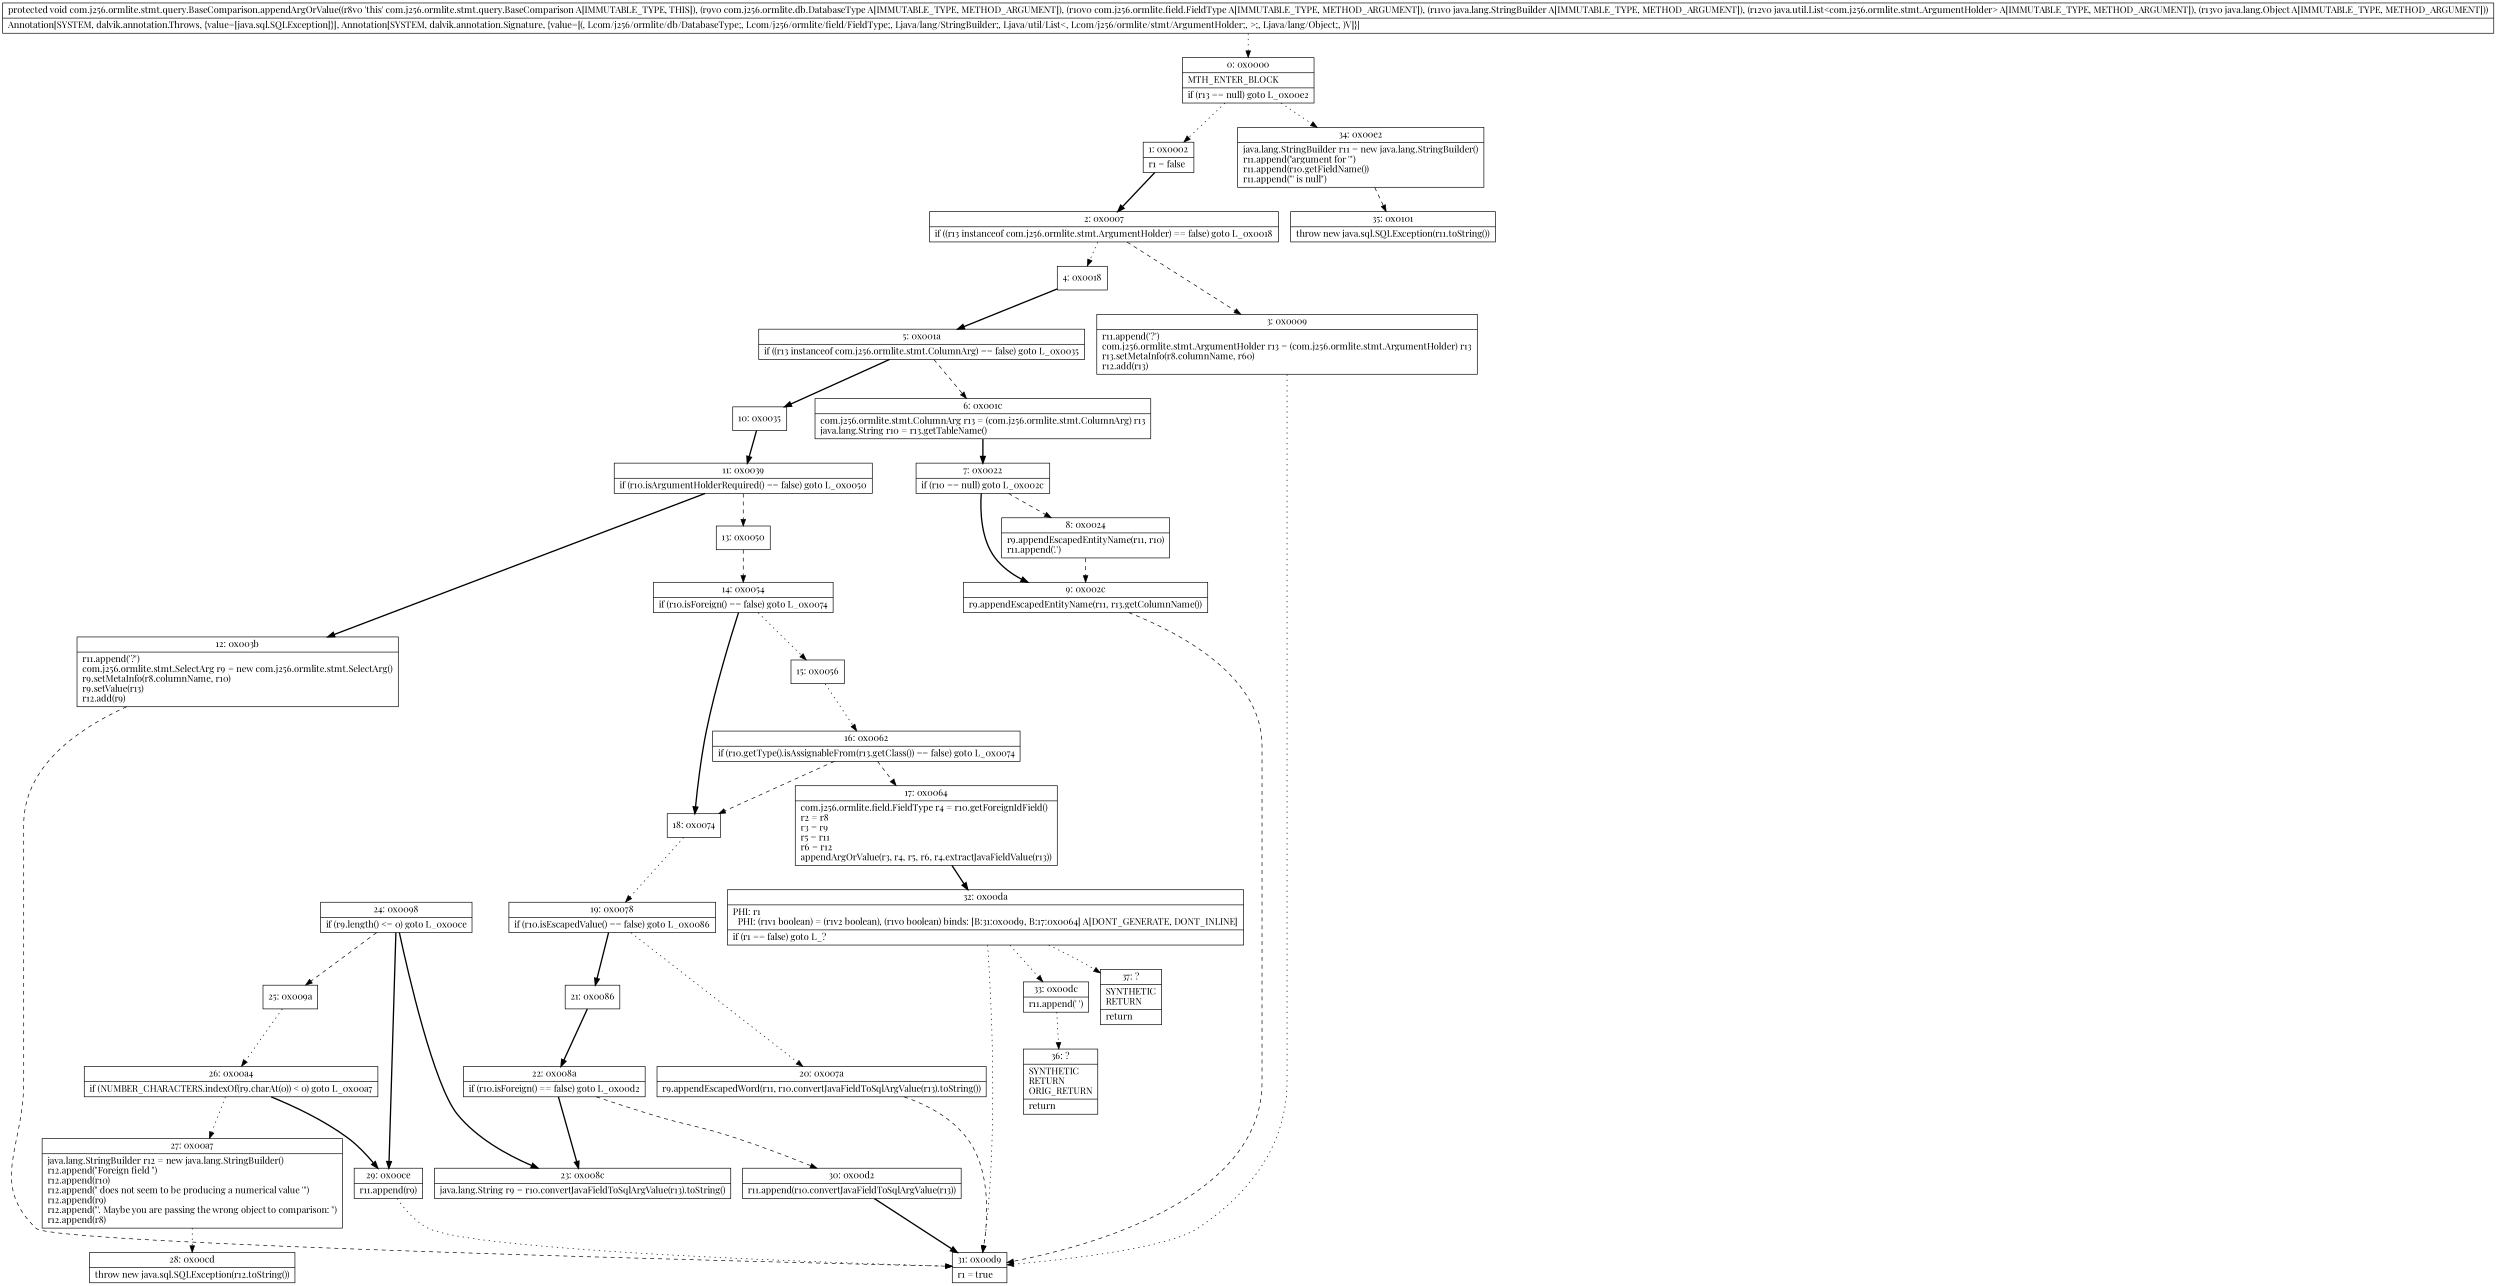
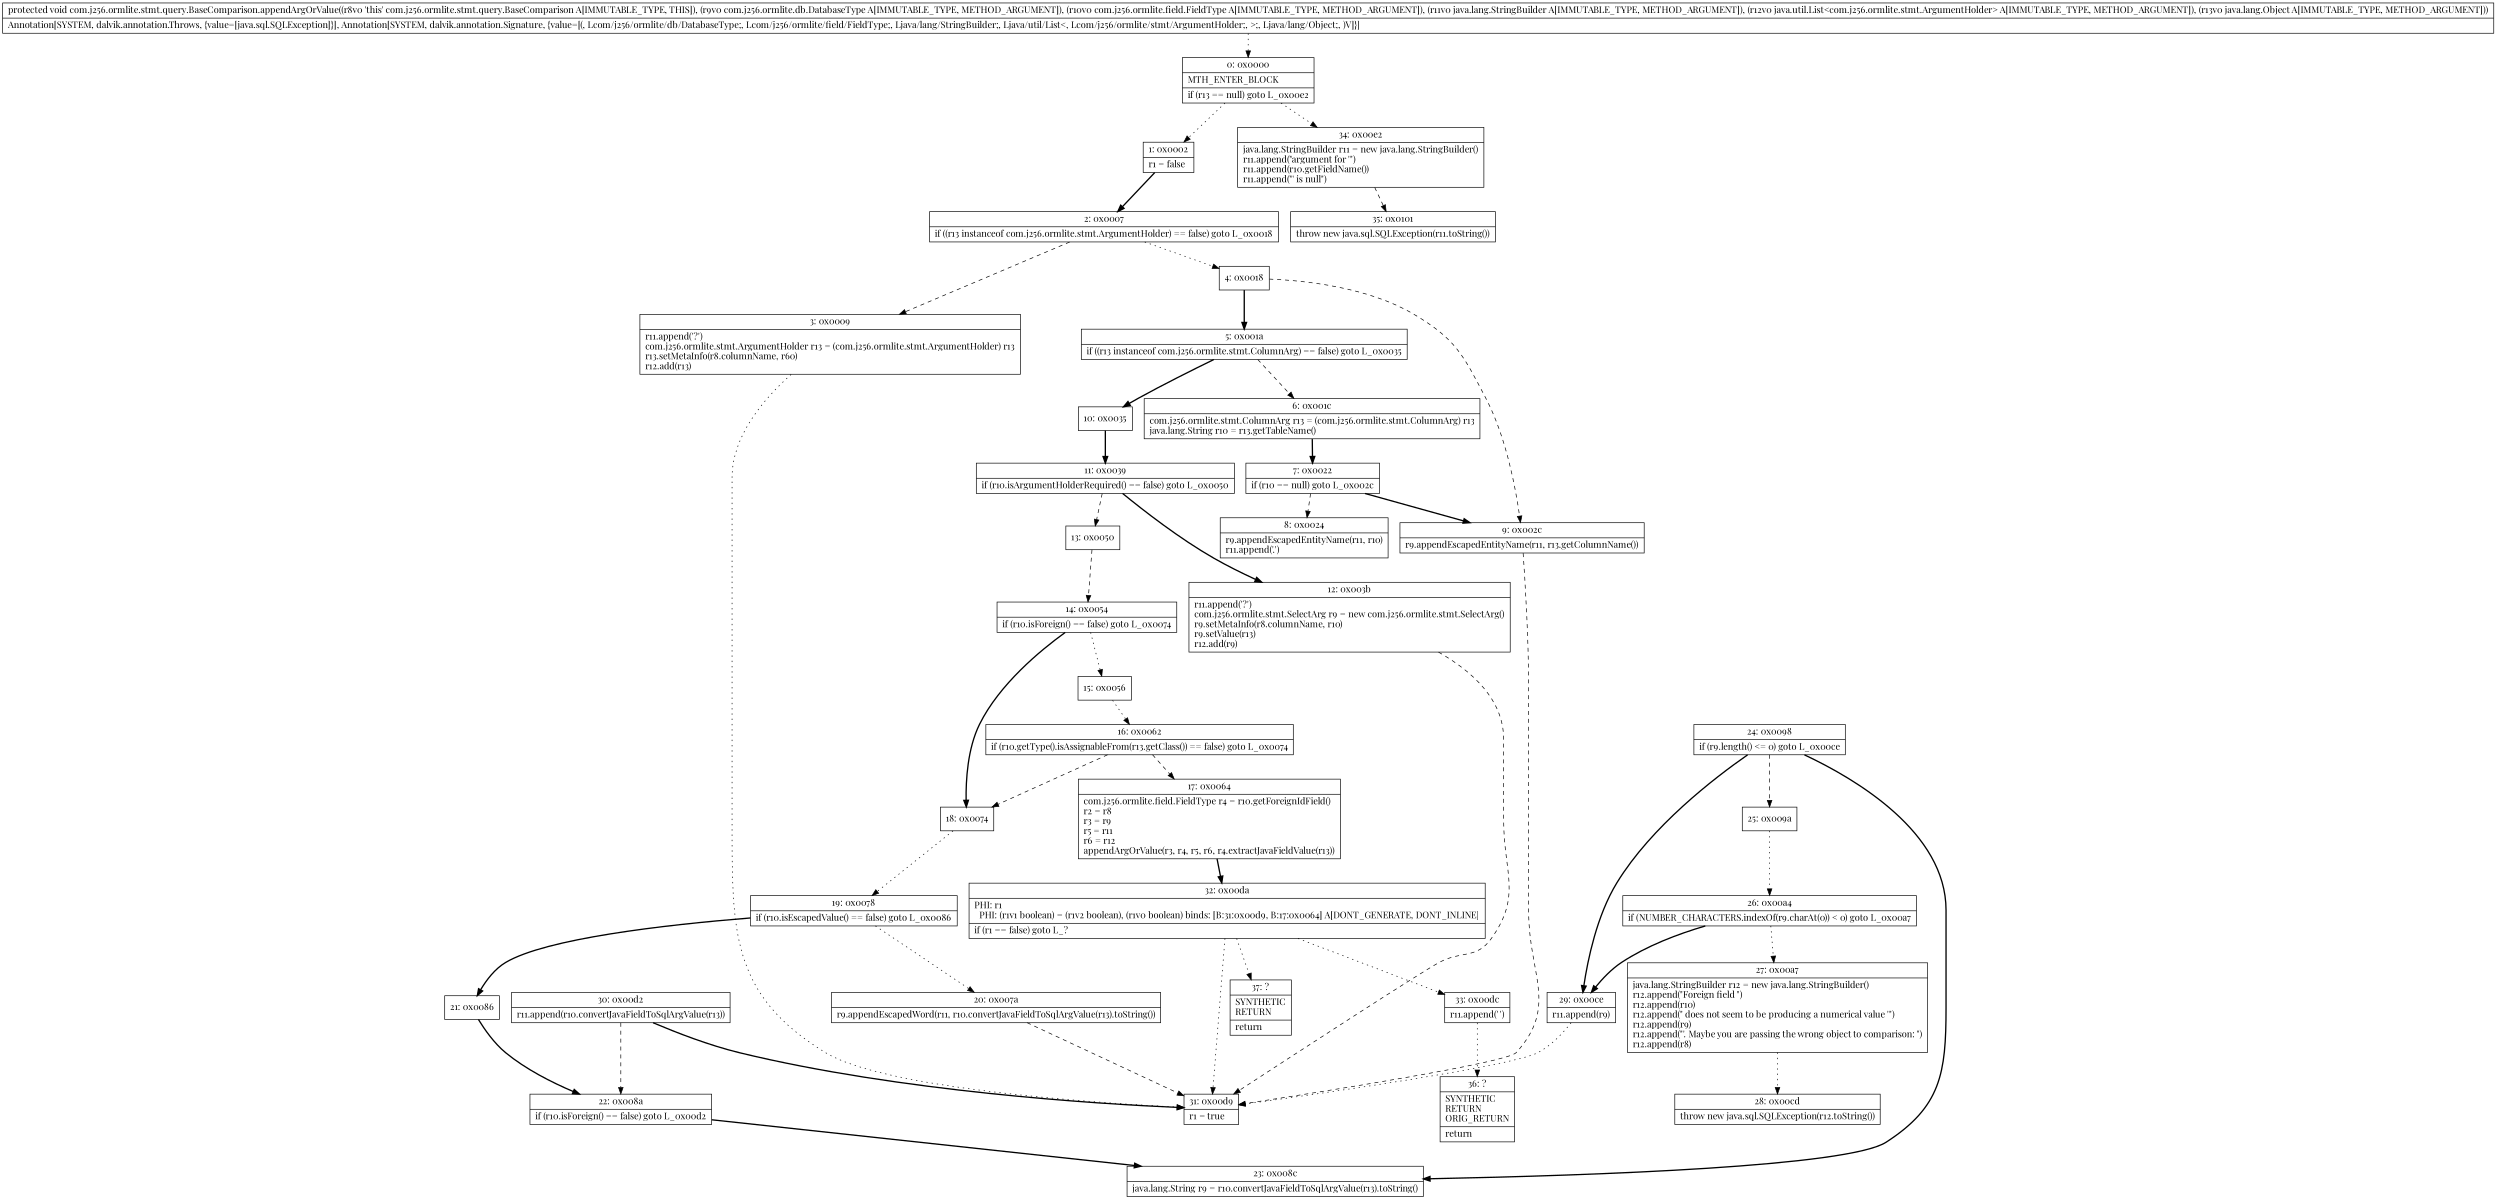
(1086, 567) -> (1448, 340)
(704, 1129) -> (621, 1055)
